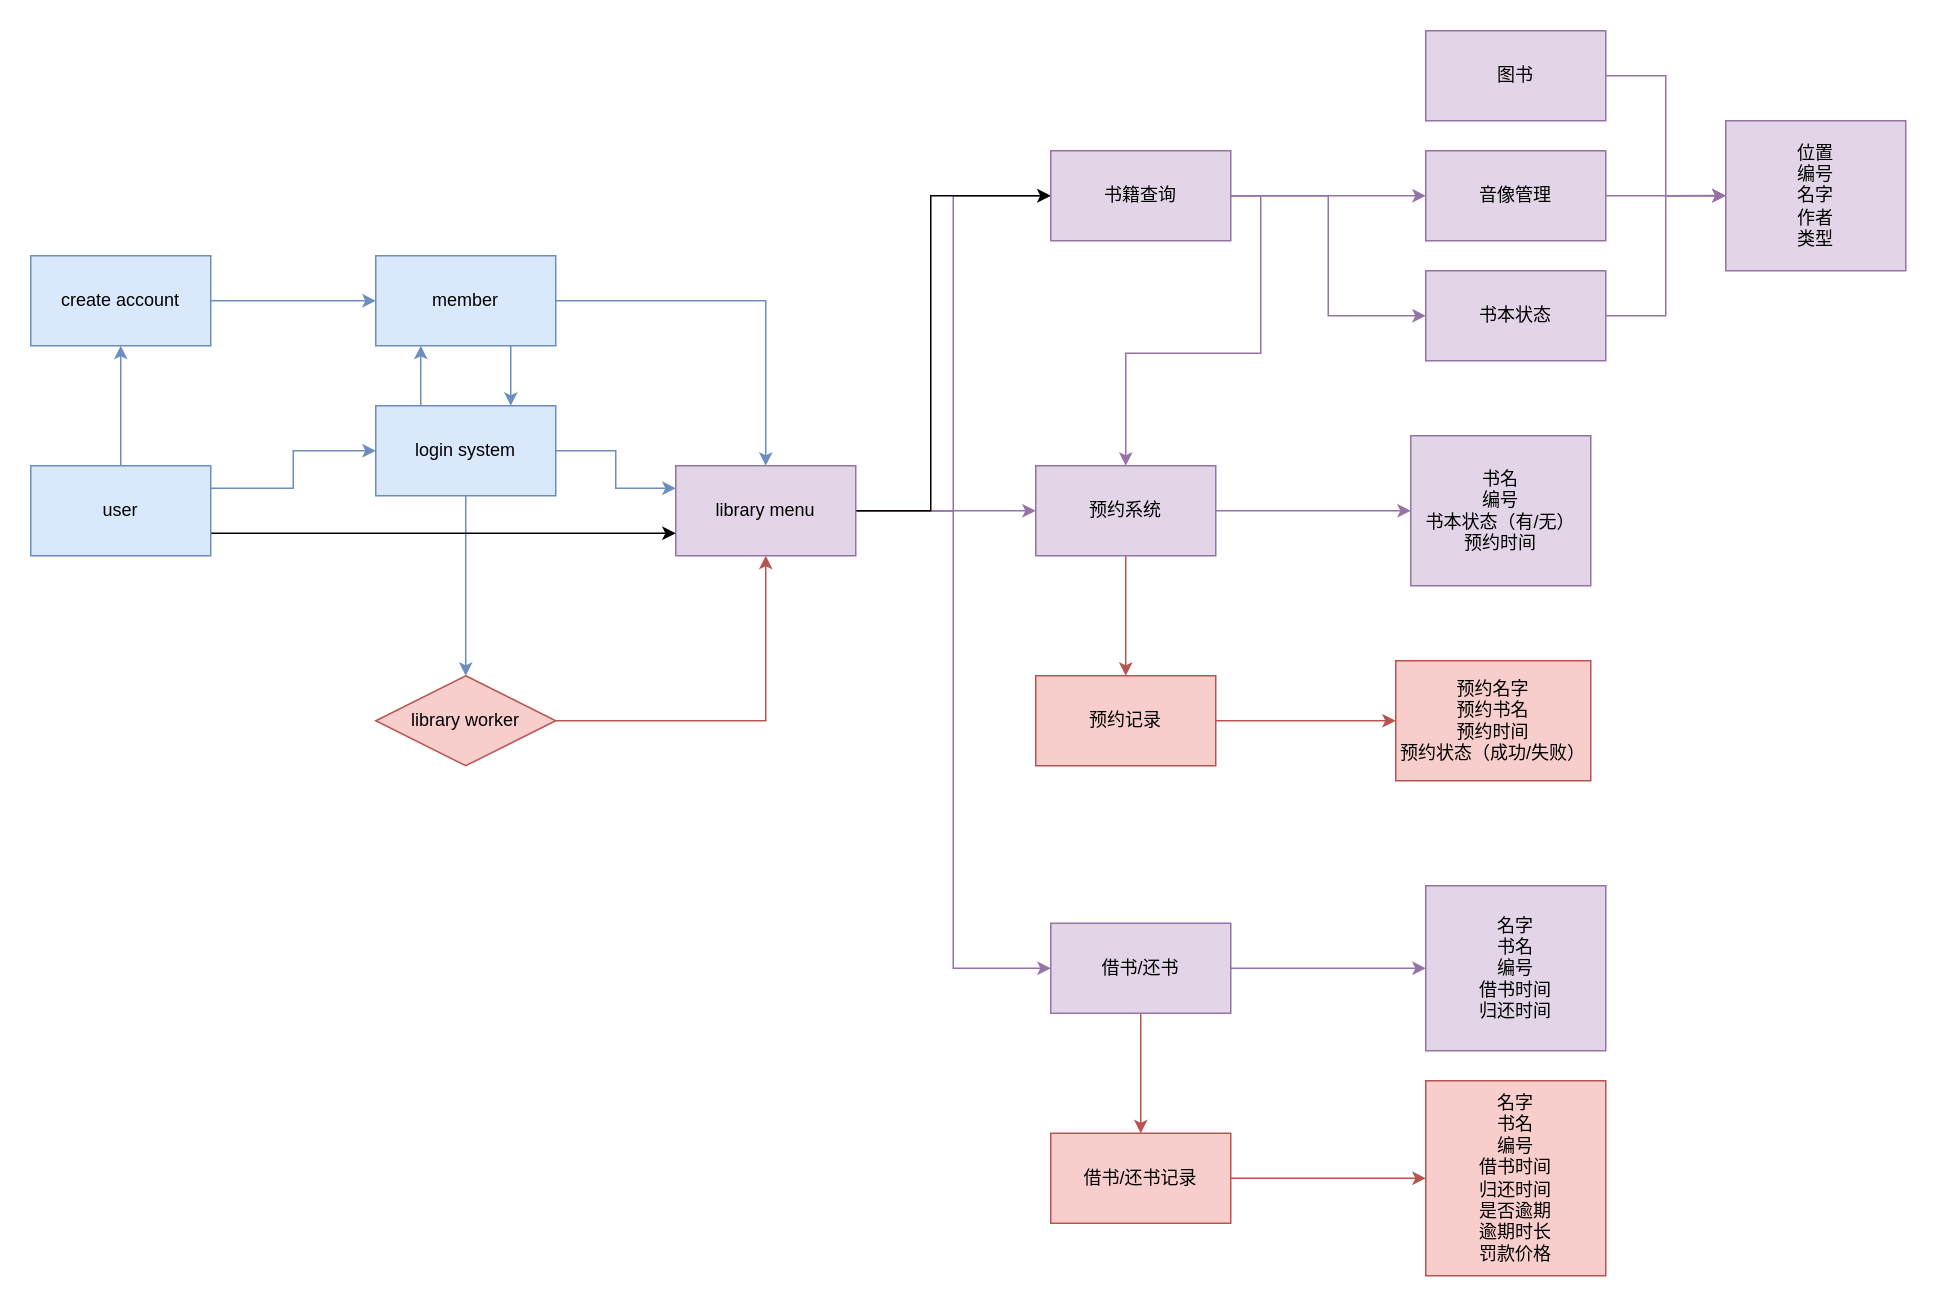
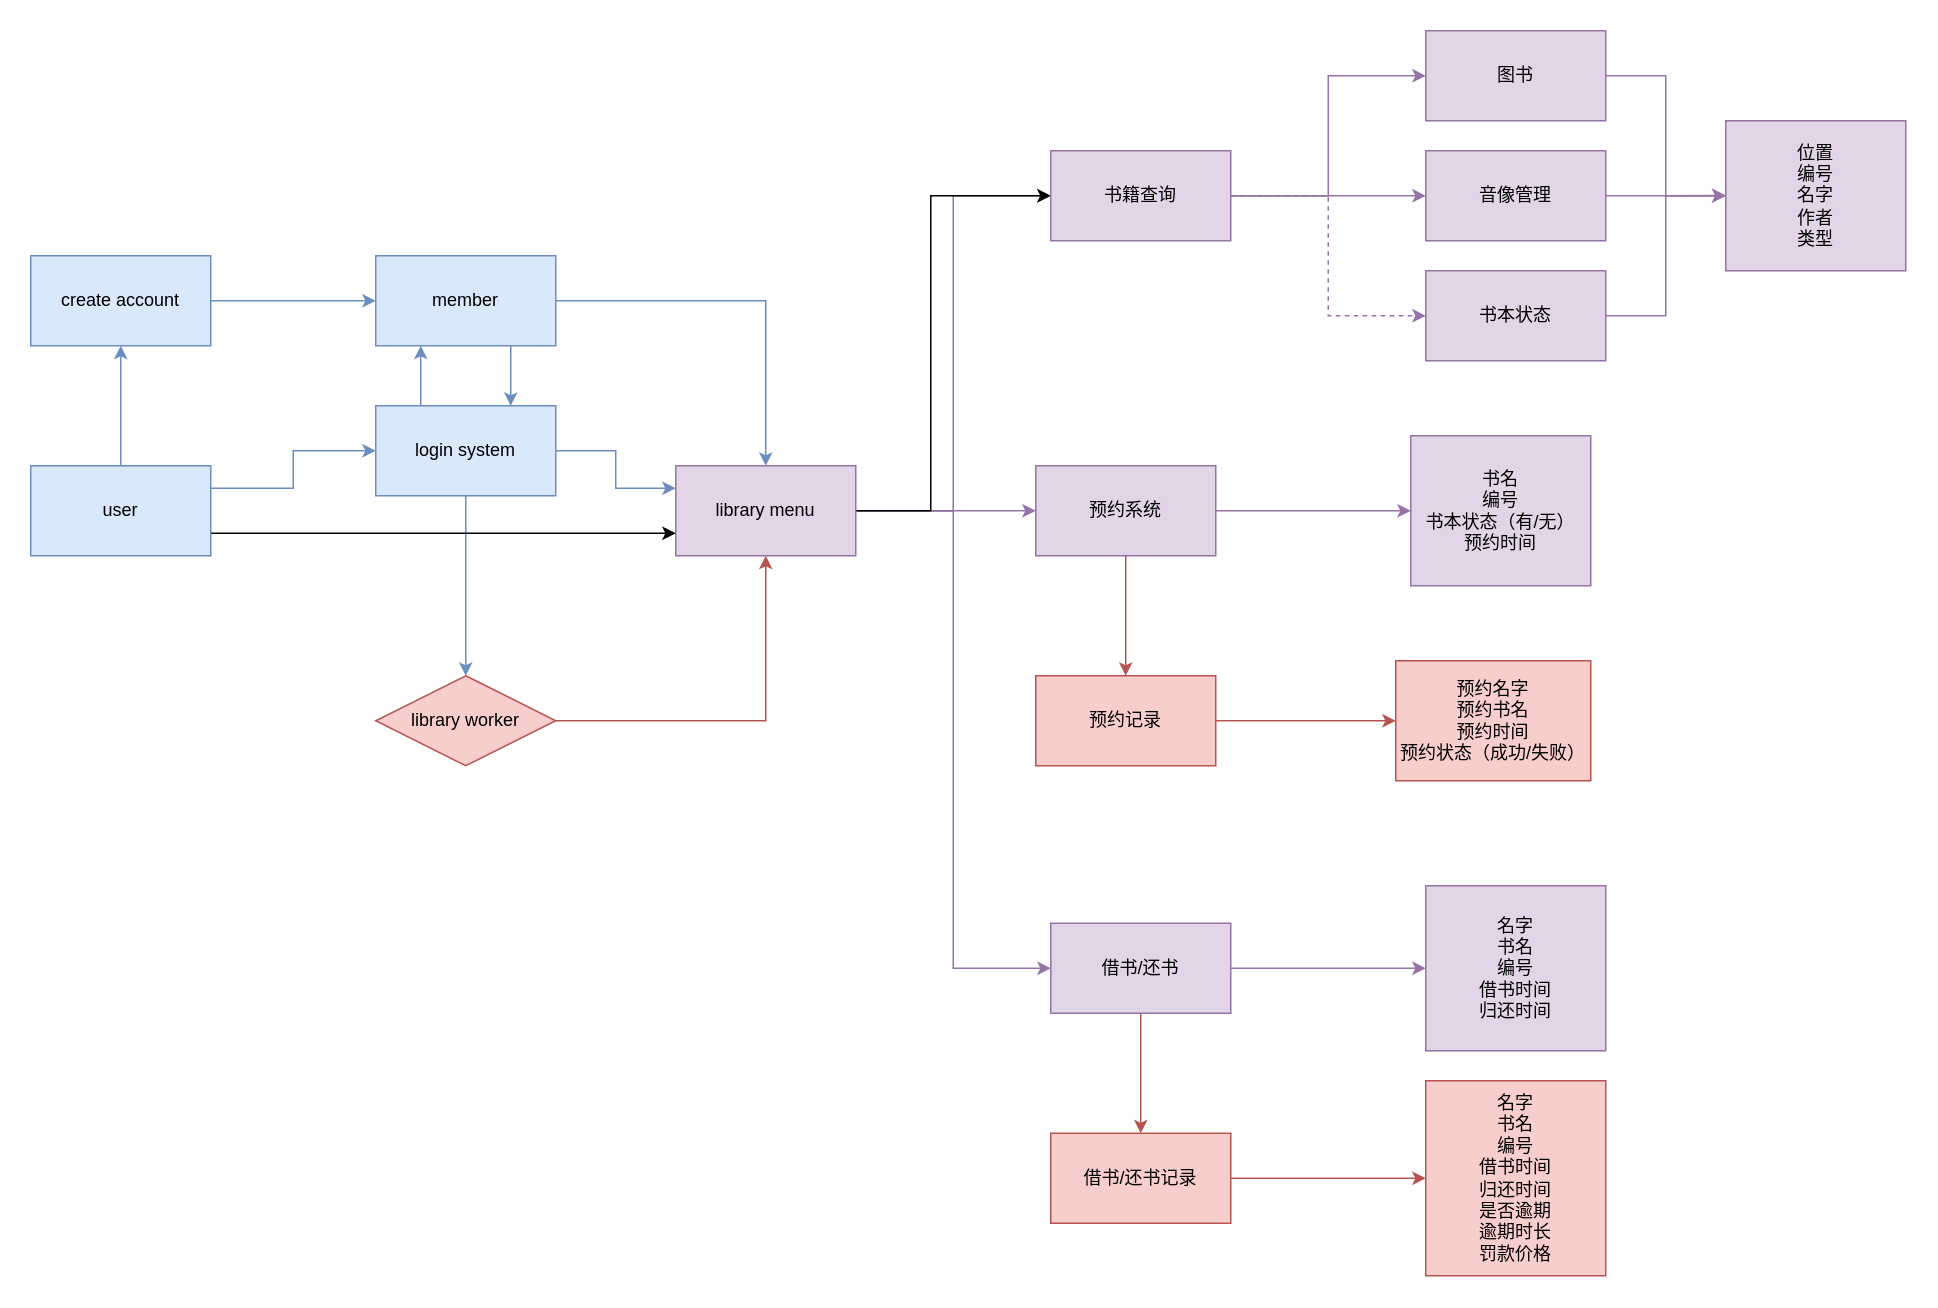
(1328, 301) -> (1328, 301)
(1220, 353) -> (1328, 91)
